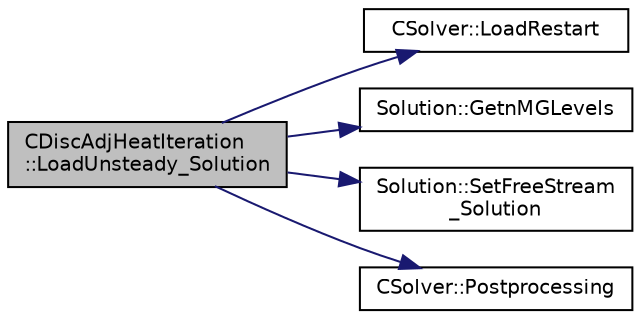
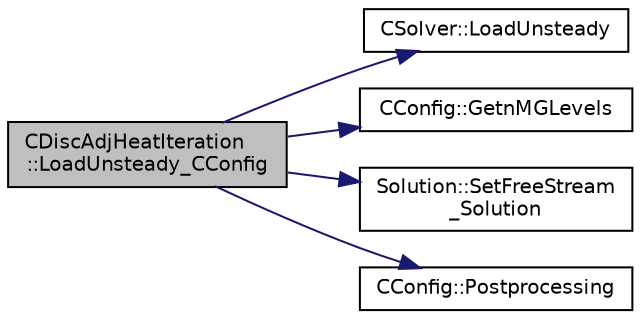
(496, 30) -> (496, 30)
(496, 110) -> (496, 110)
(147, 155) -> (147, 155)
(496, 289) -> (496, 289)
